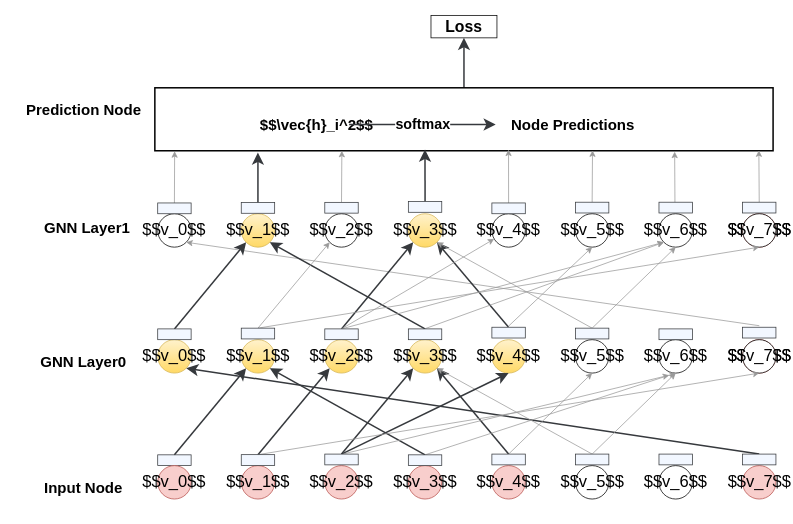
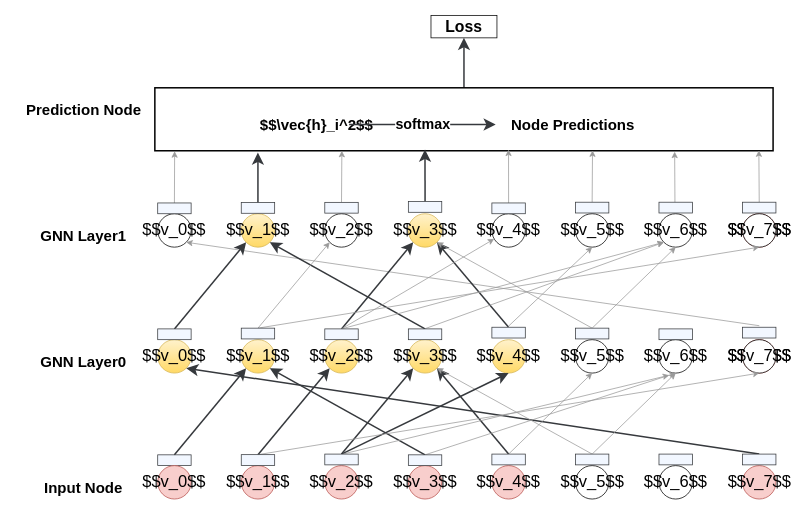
(87, 227) -> (83, 235)
